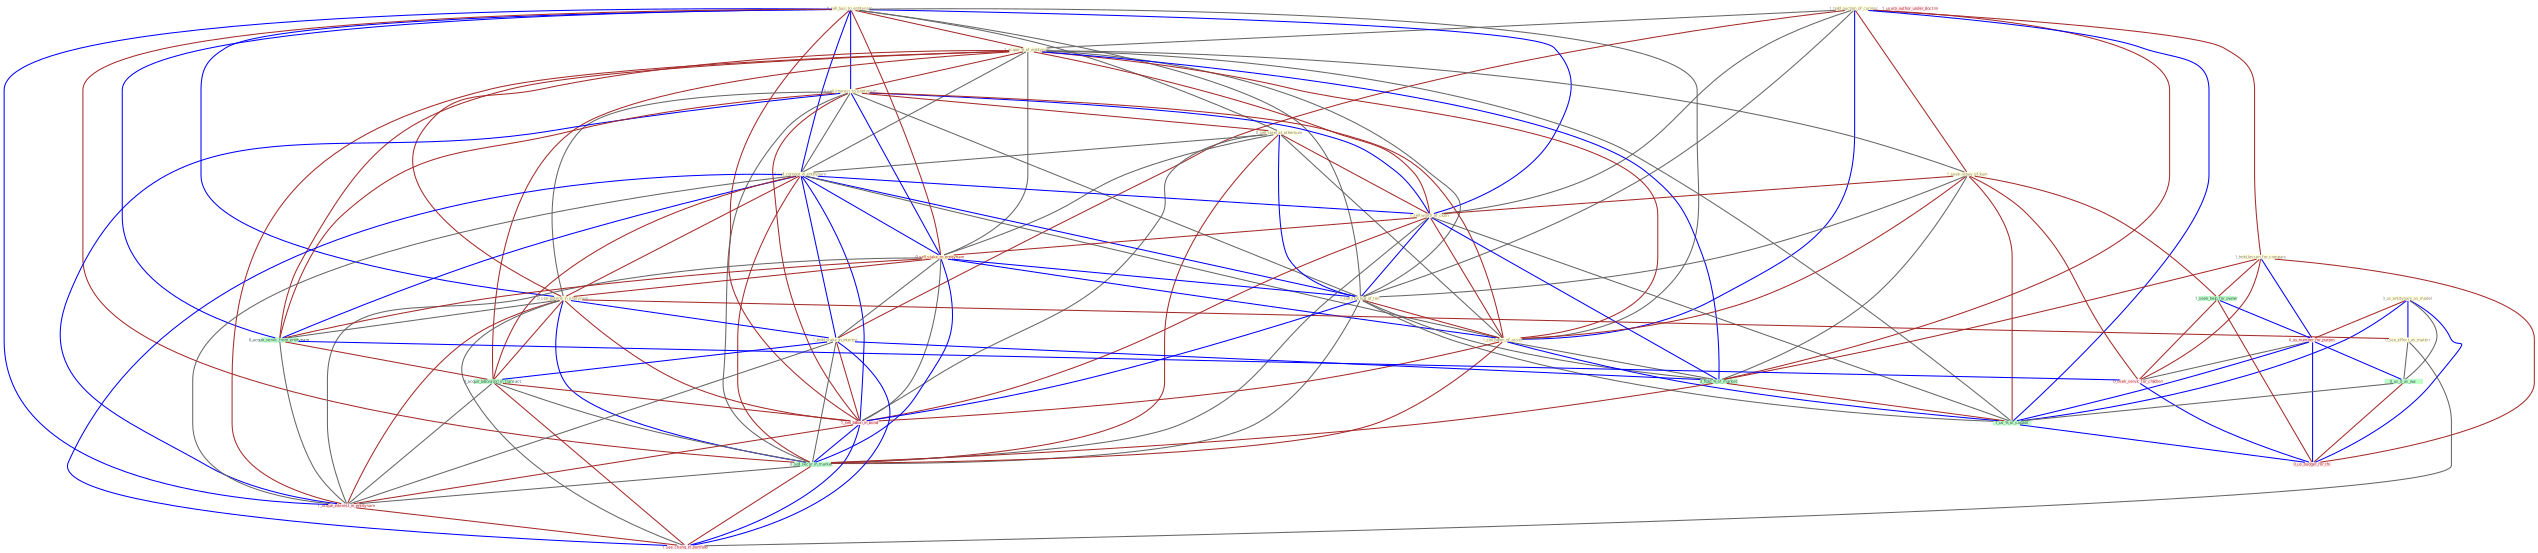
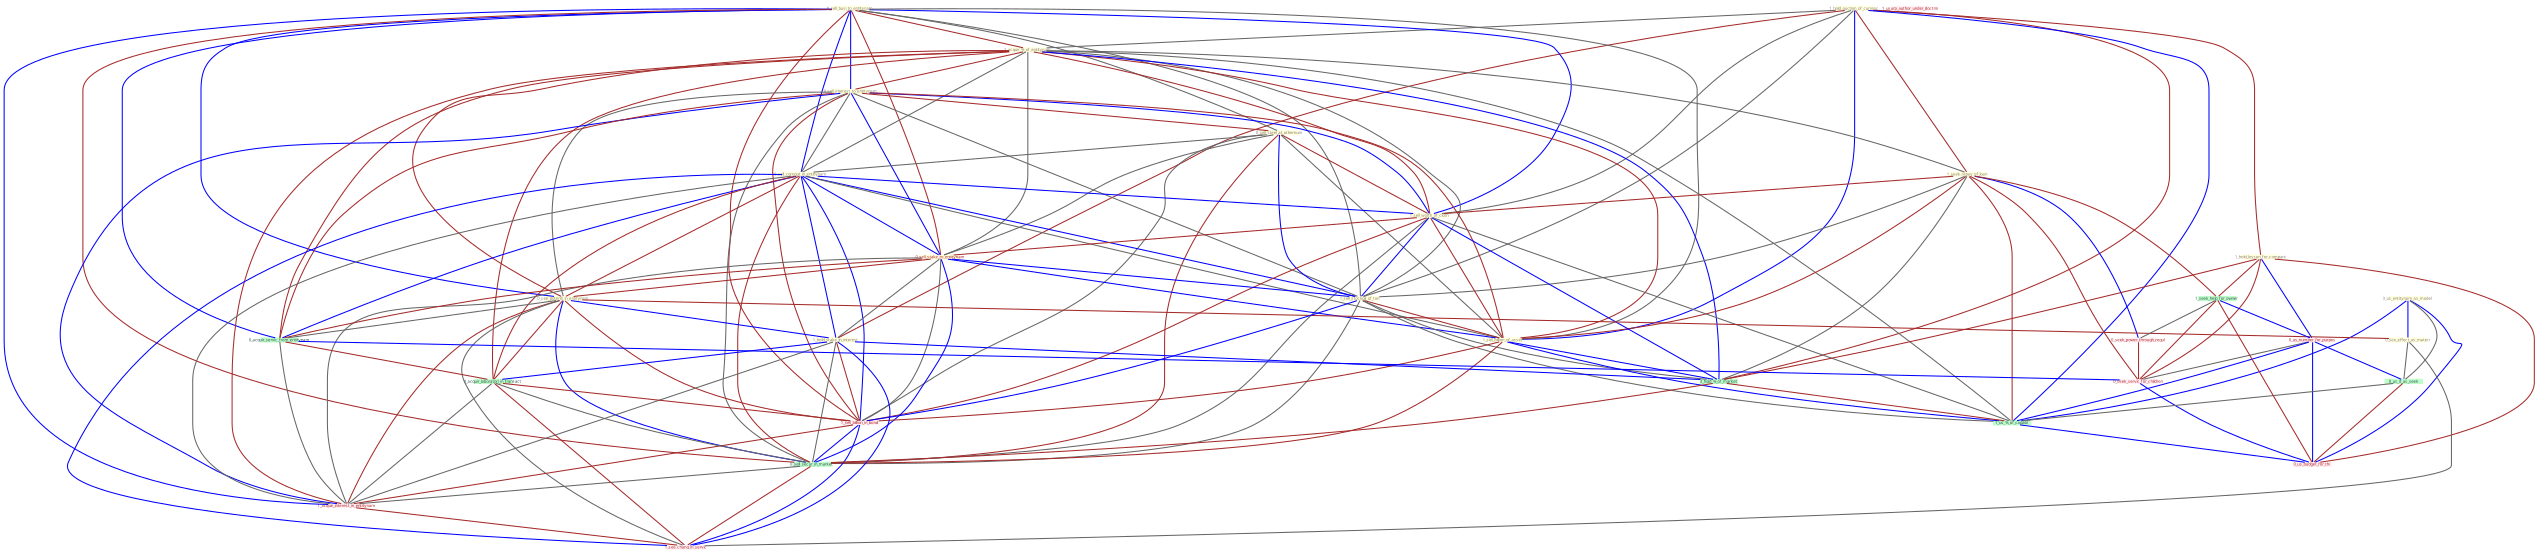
(2360, 319) -> none
none -> (2139, 340)
(1611, 361) -> (1611, 361)
(2404, 381) -> (2404, 381)
(686, 547) -> (686, 547)
